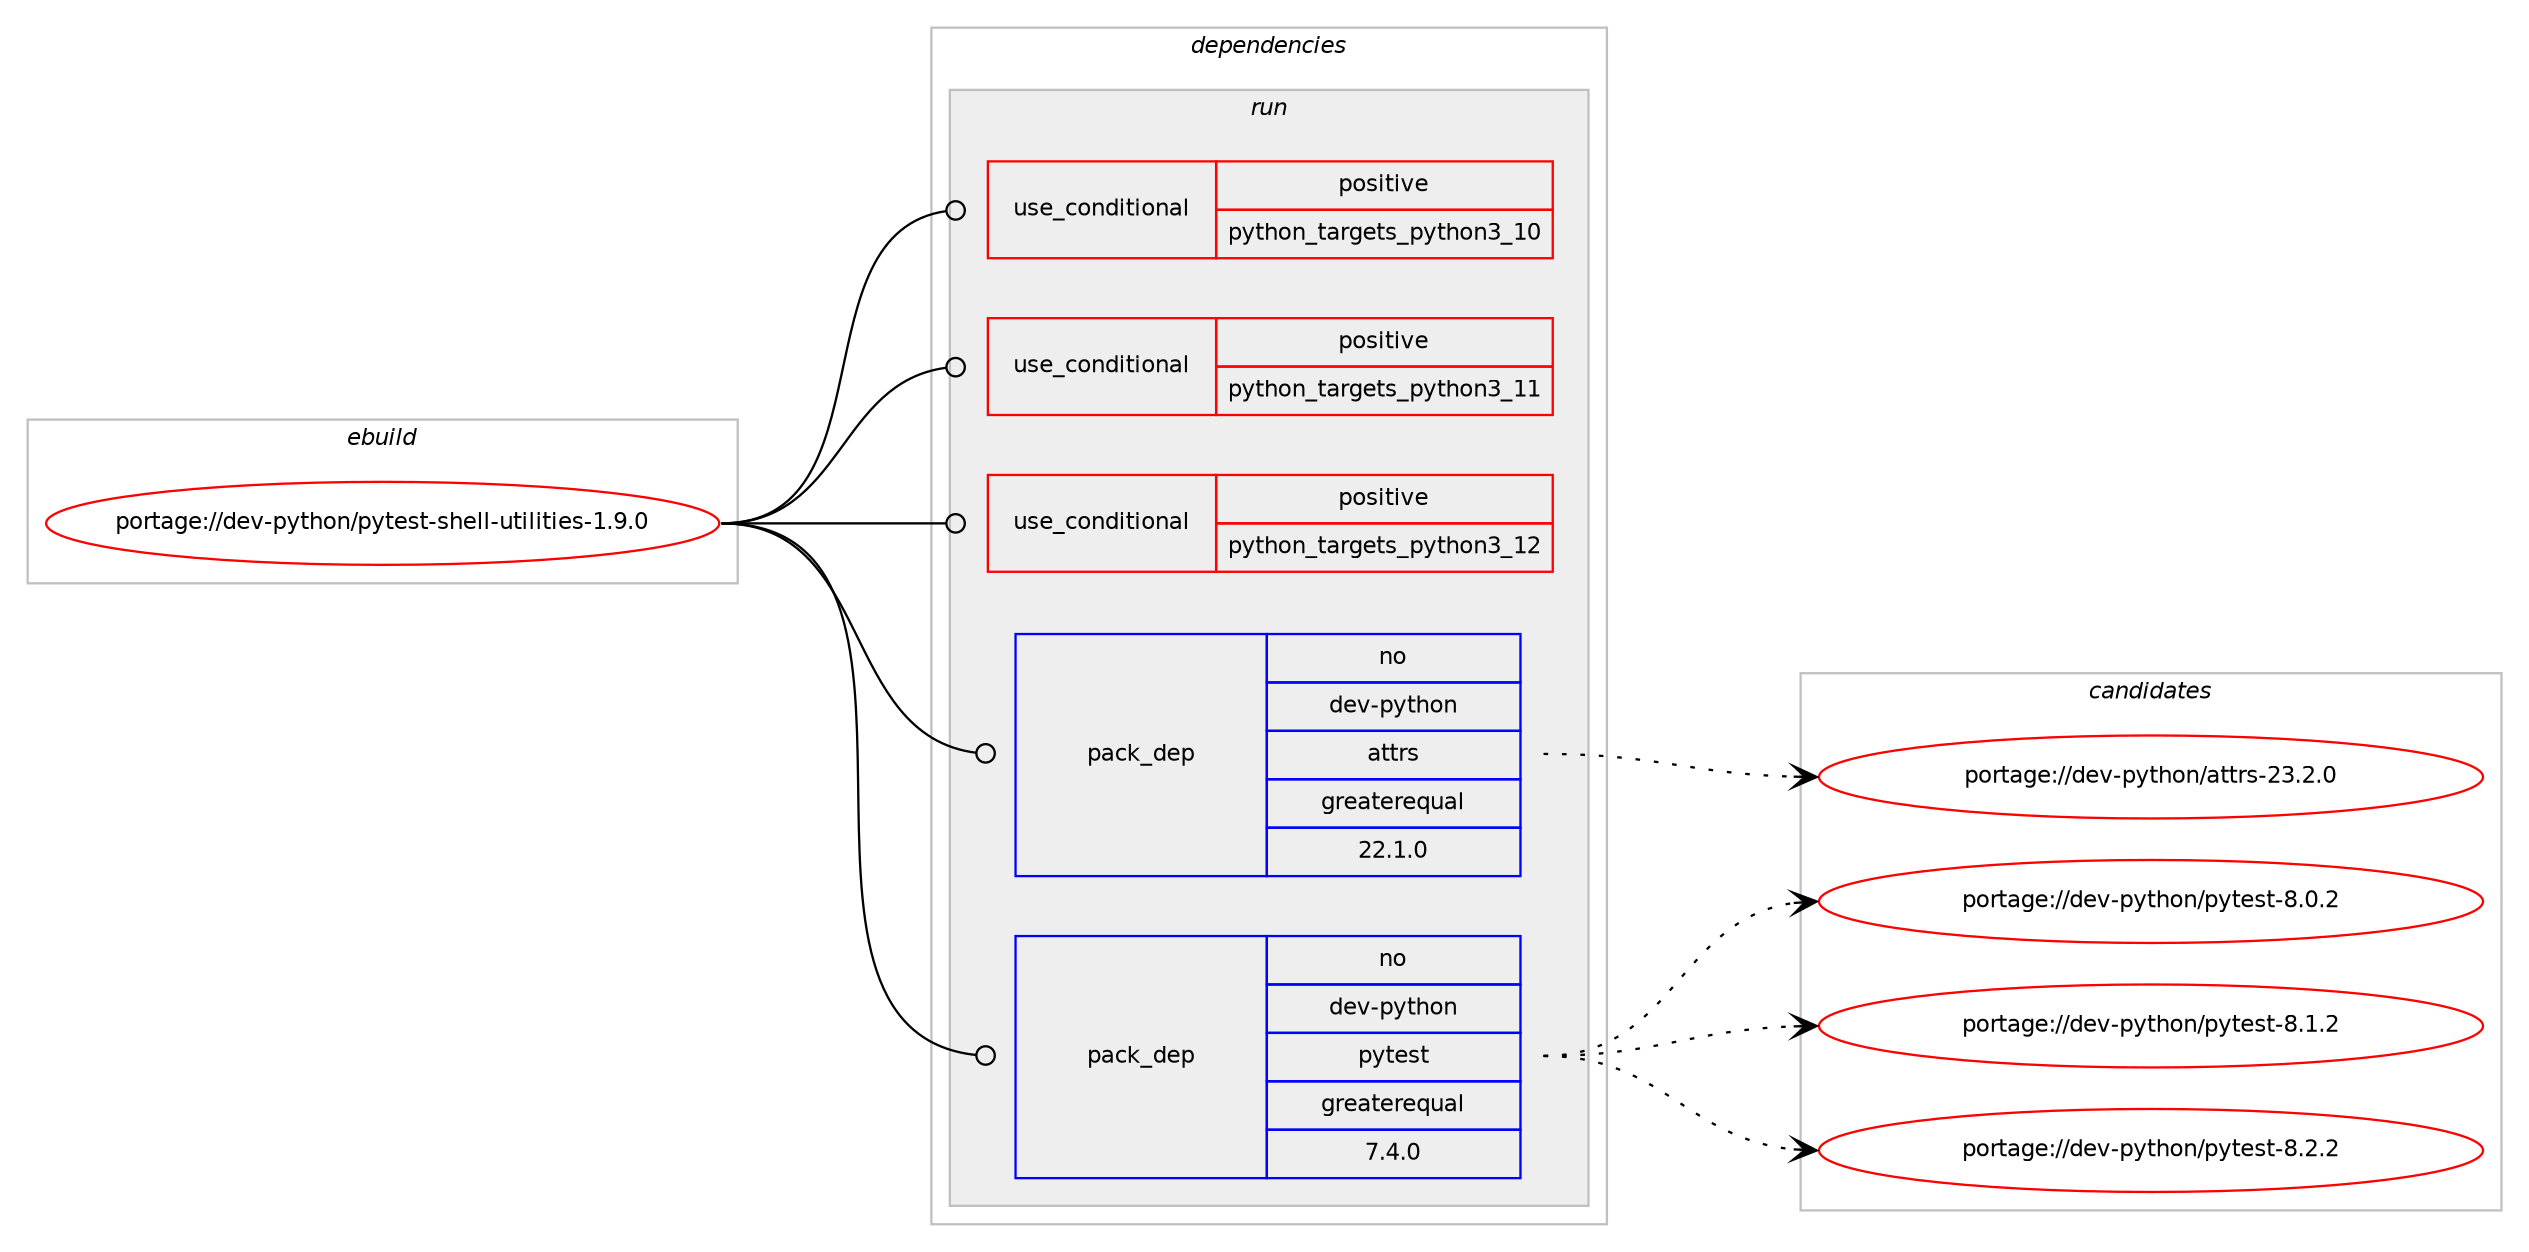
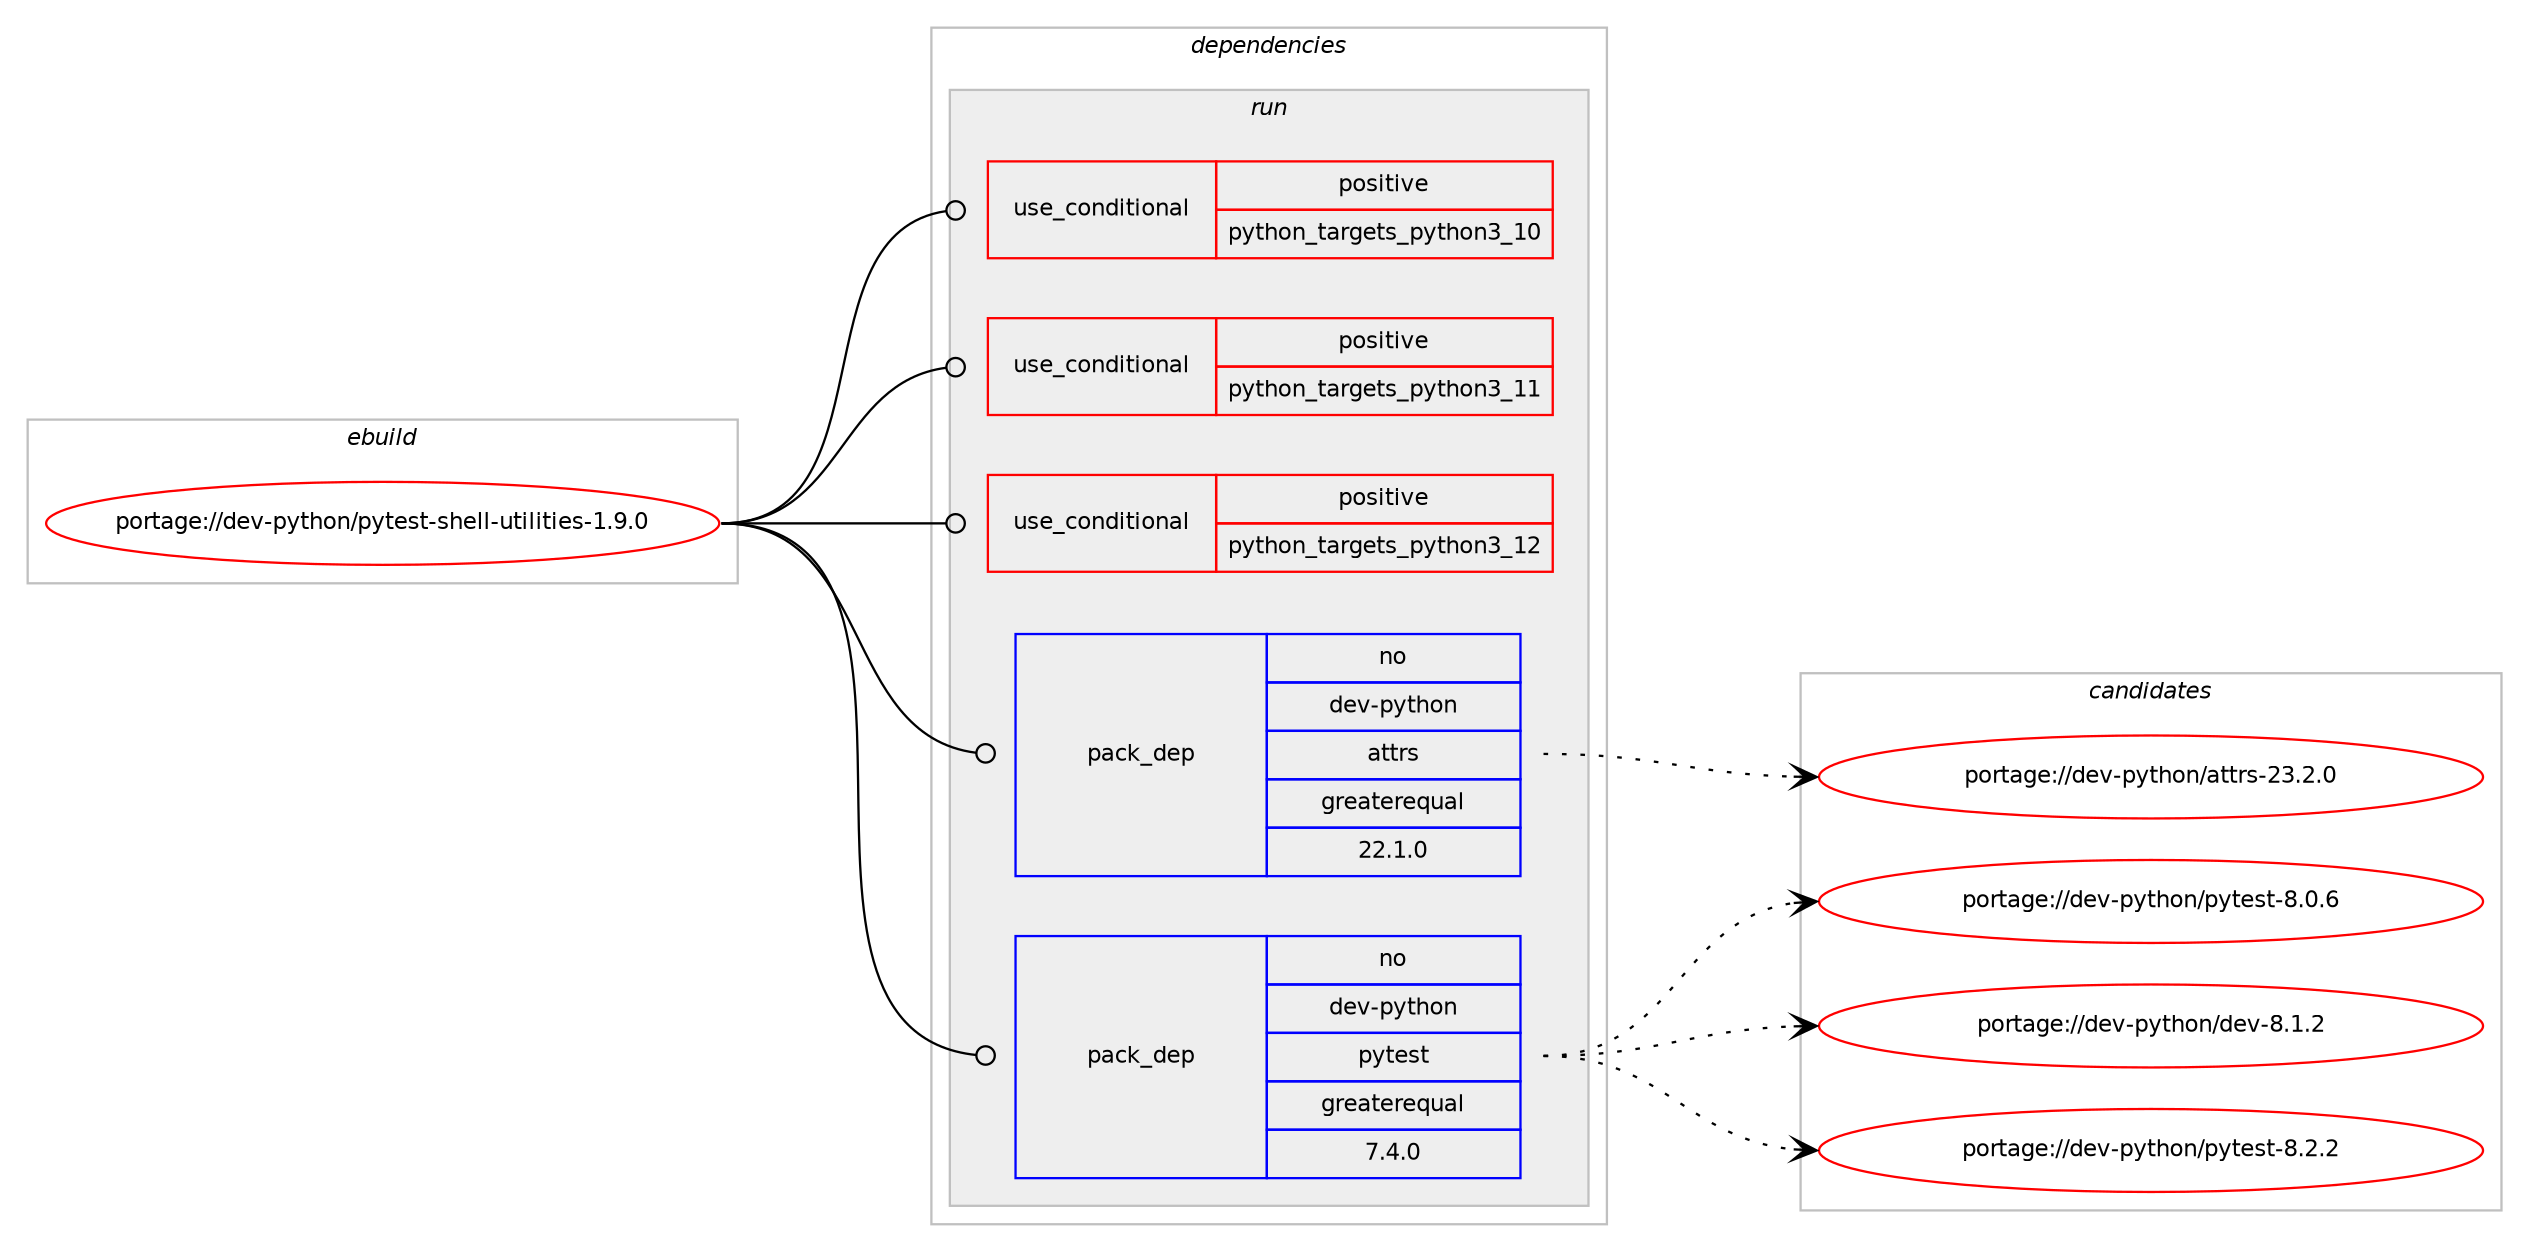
(2151, 901) -> (2151, 901)
(2151, 1026) -> (2151, 1026)
